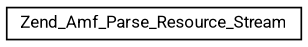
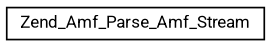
(154, 24) -> (136, 24)
